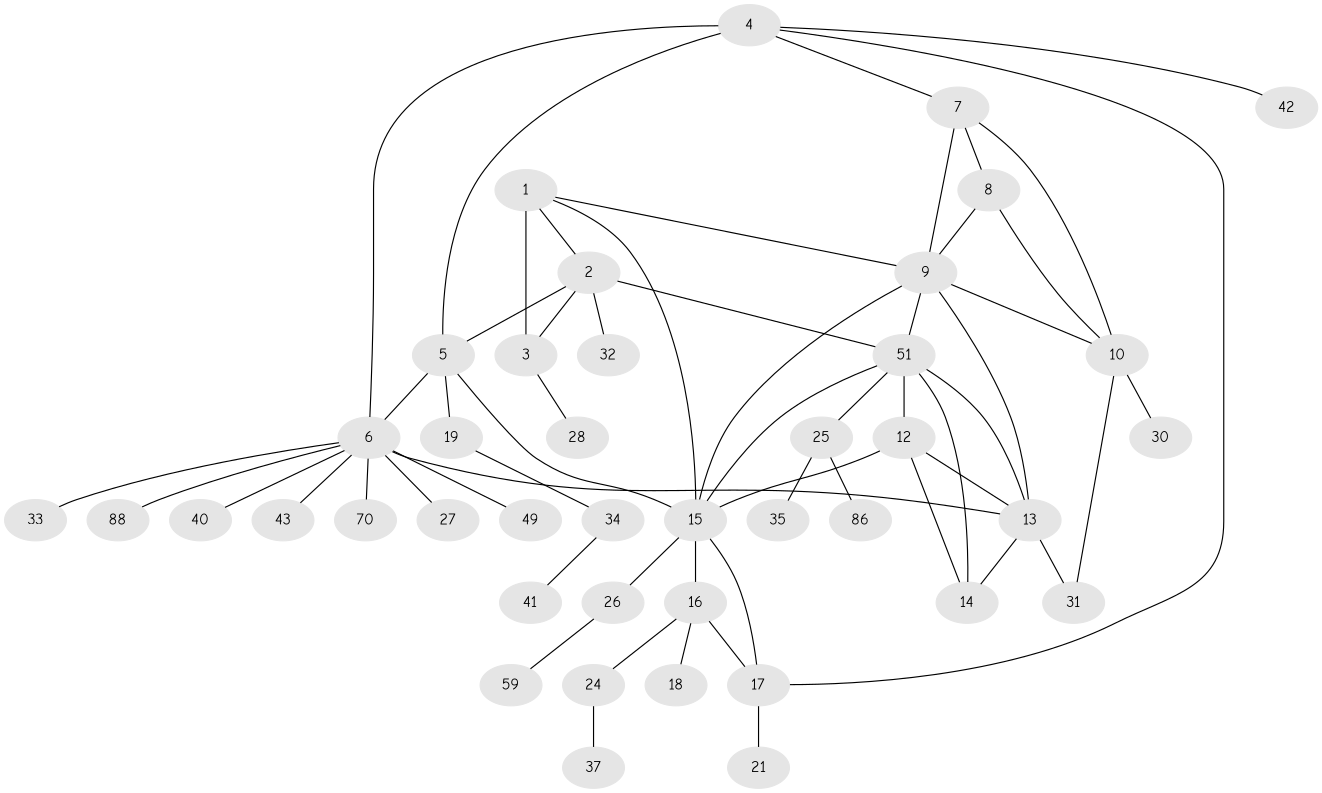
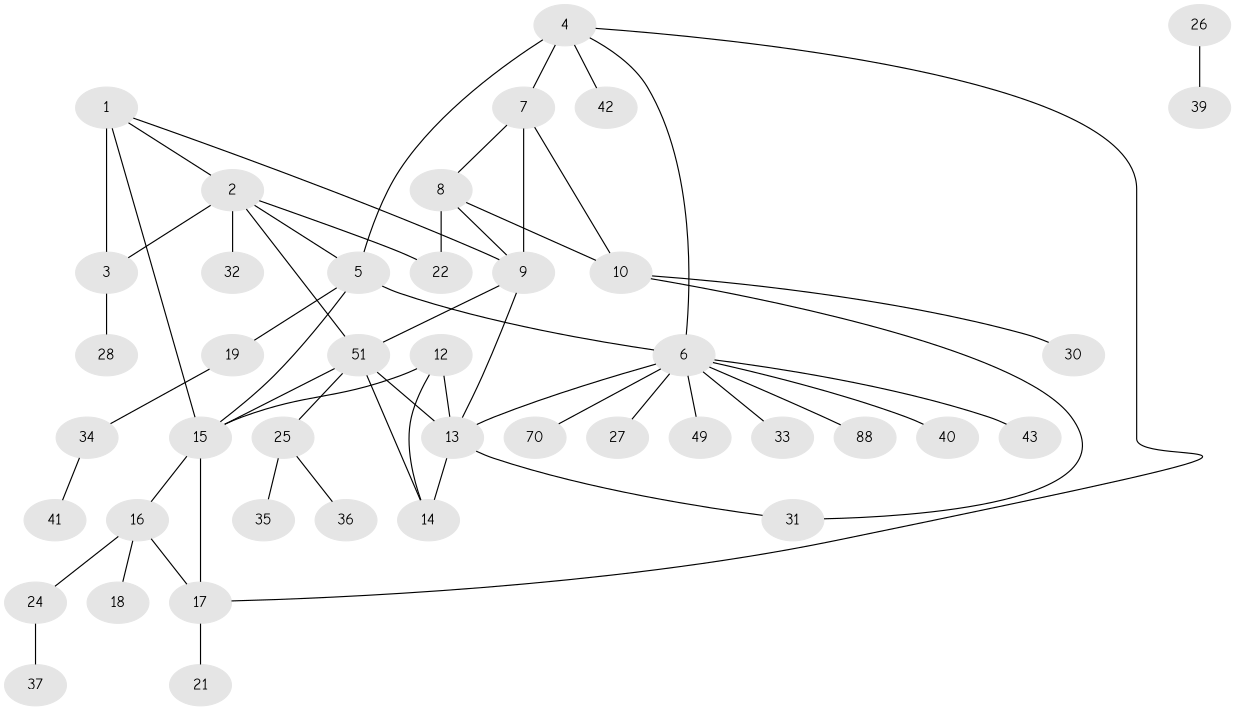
none -> (441, 273)
(1021, 314) -> none
(777, 372) -> none
(904, 397) -> none
(861, 520) -> (346, 520)
(654, 561) -> none
(511, 685) -> (1200, 108)
